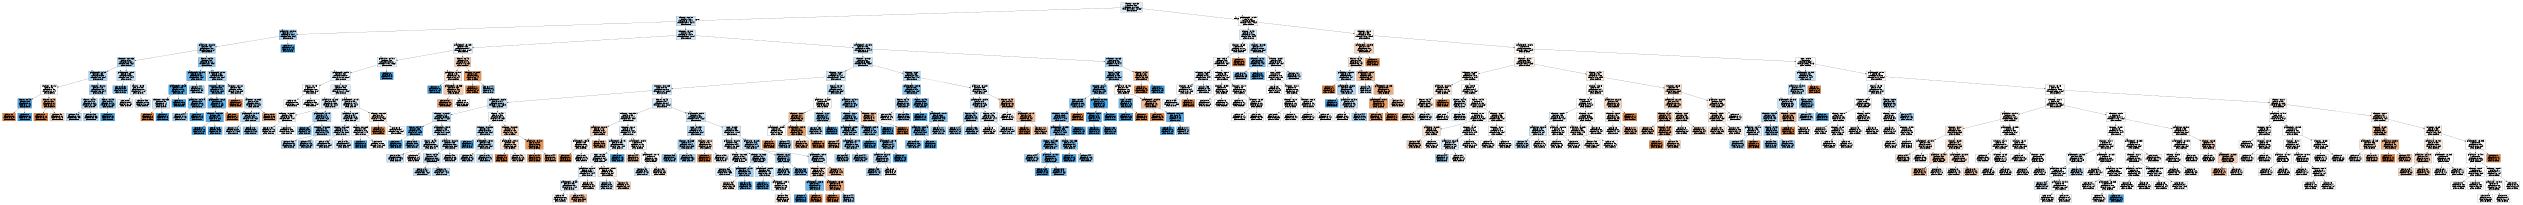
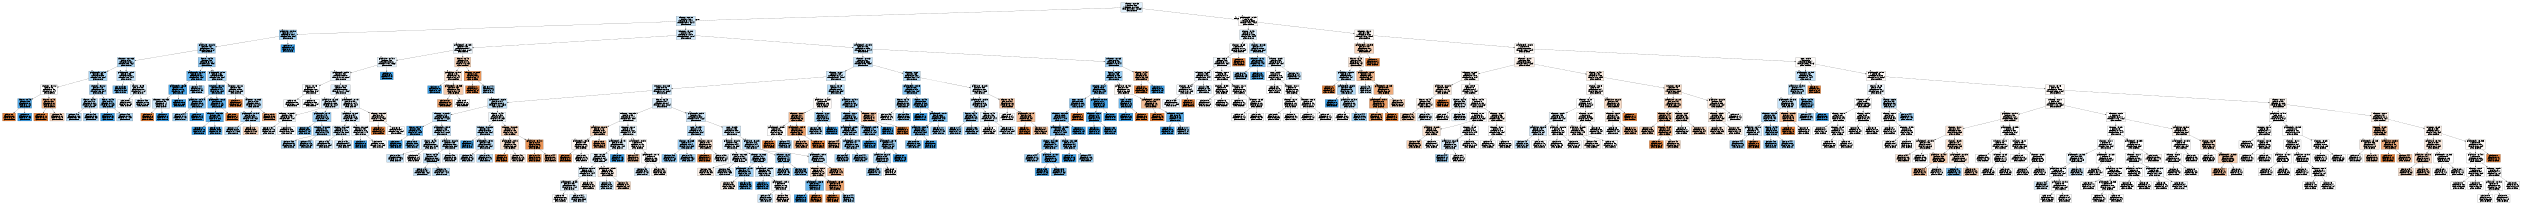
none -> (125, 117)
(251, 131) -> (251, 131)
none -> (706, 172)
(1954, 172) -> (1954, 172)
(578, 199) -> (578, 199)
none -> (765, 199)
(2116, 199) -> (2116, 199)
